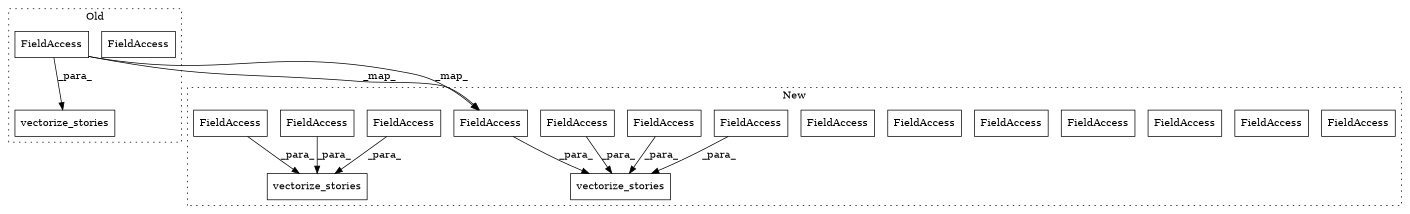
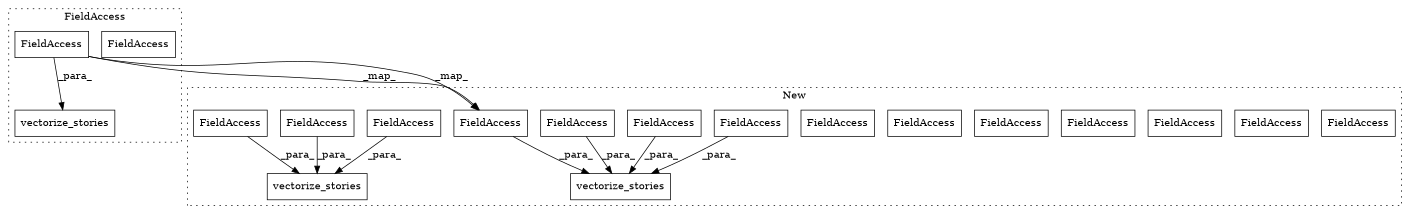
(95, 17) -> (95, 17)
